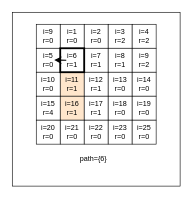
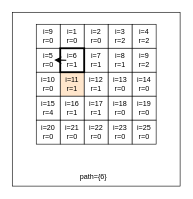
(72, 108) -> (72, 108)
(93, 159) -> (93, 177)
